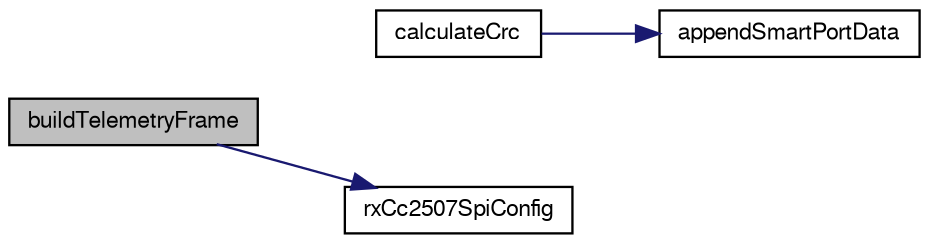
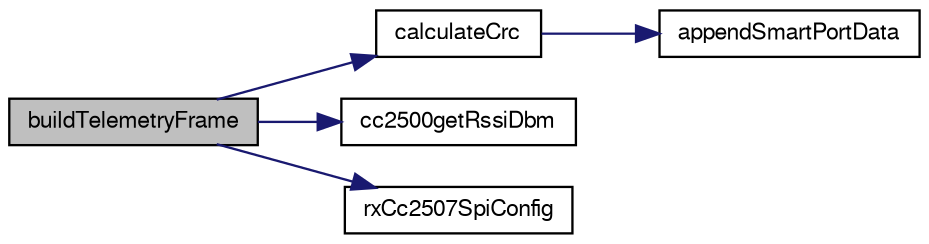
none -> (285, 81)
none -> (459, 122)
